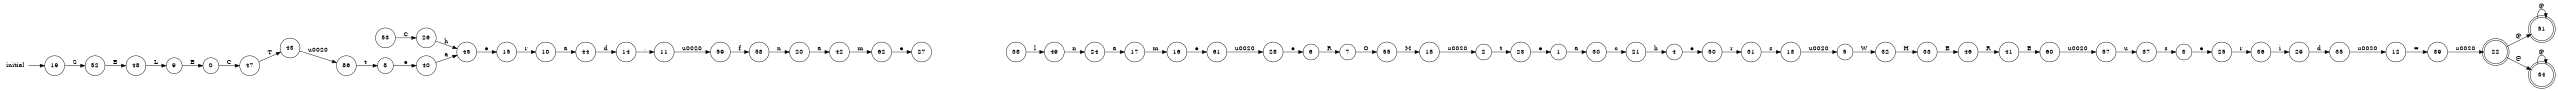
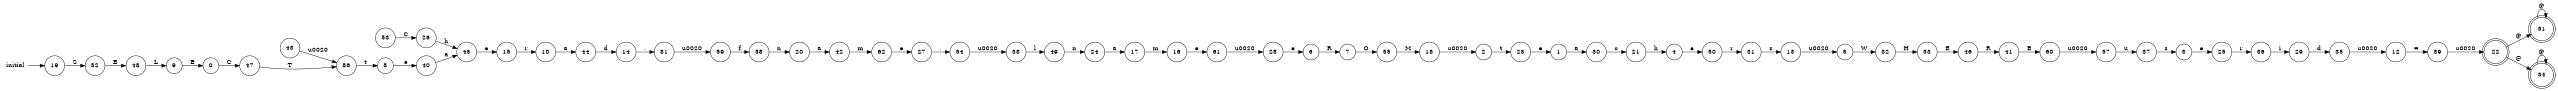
(664, 52) -> (664, 52)
none -> (960, 52)
(268, 58) -> (296, 69)
